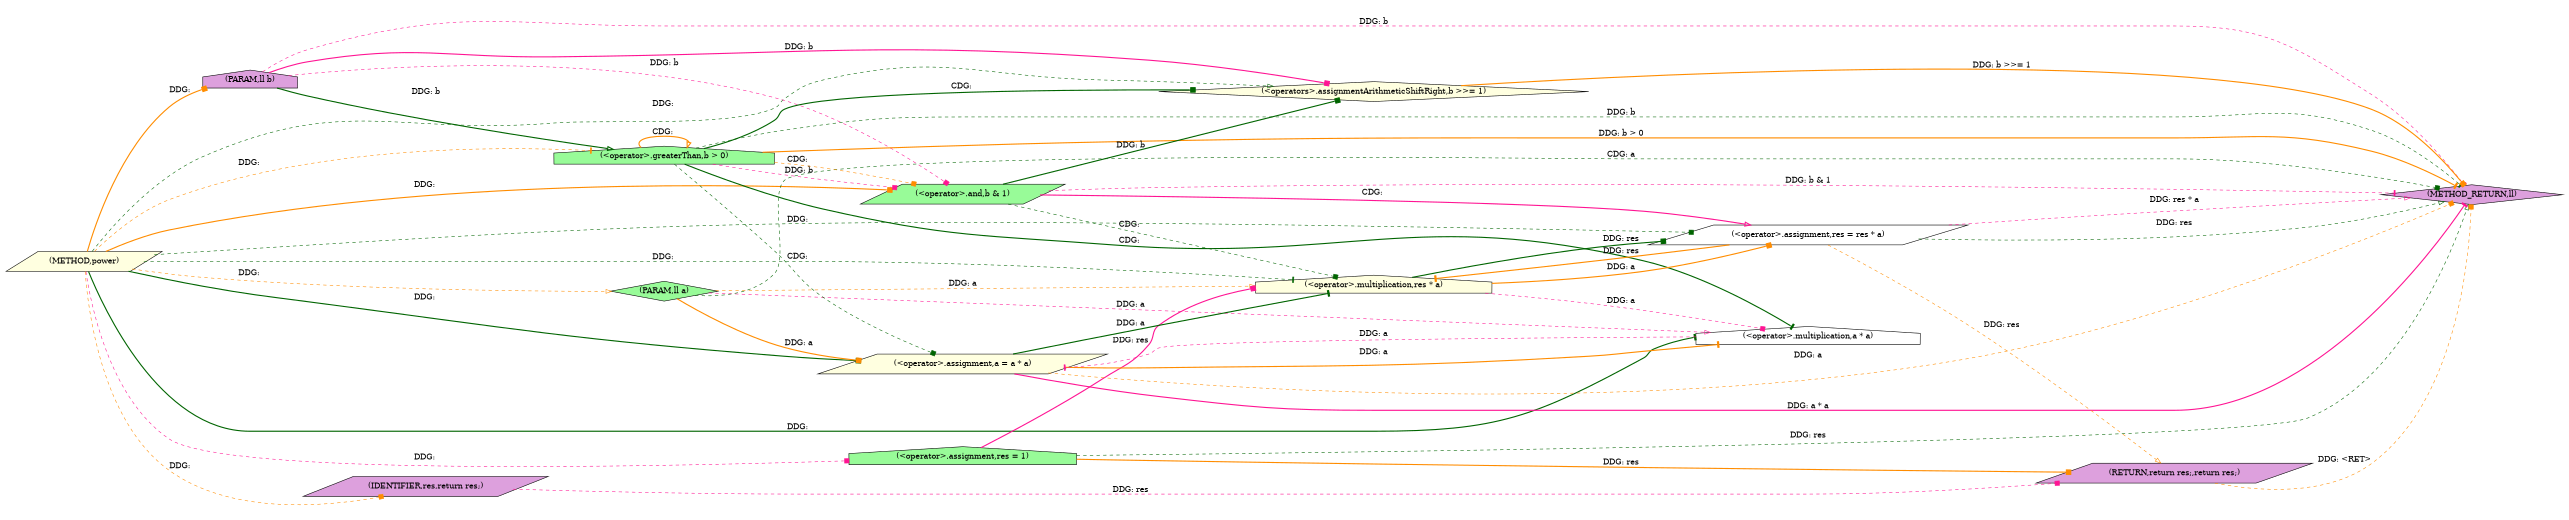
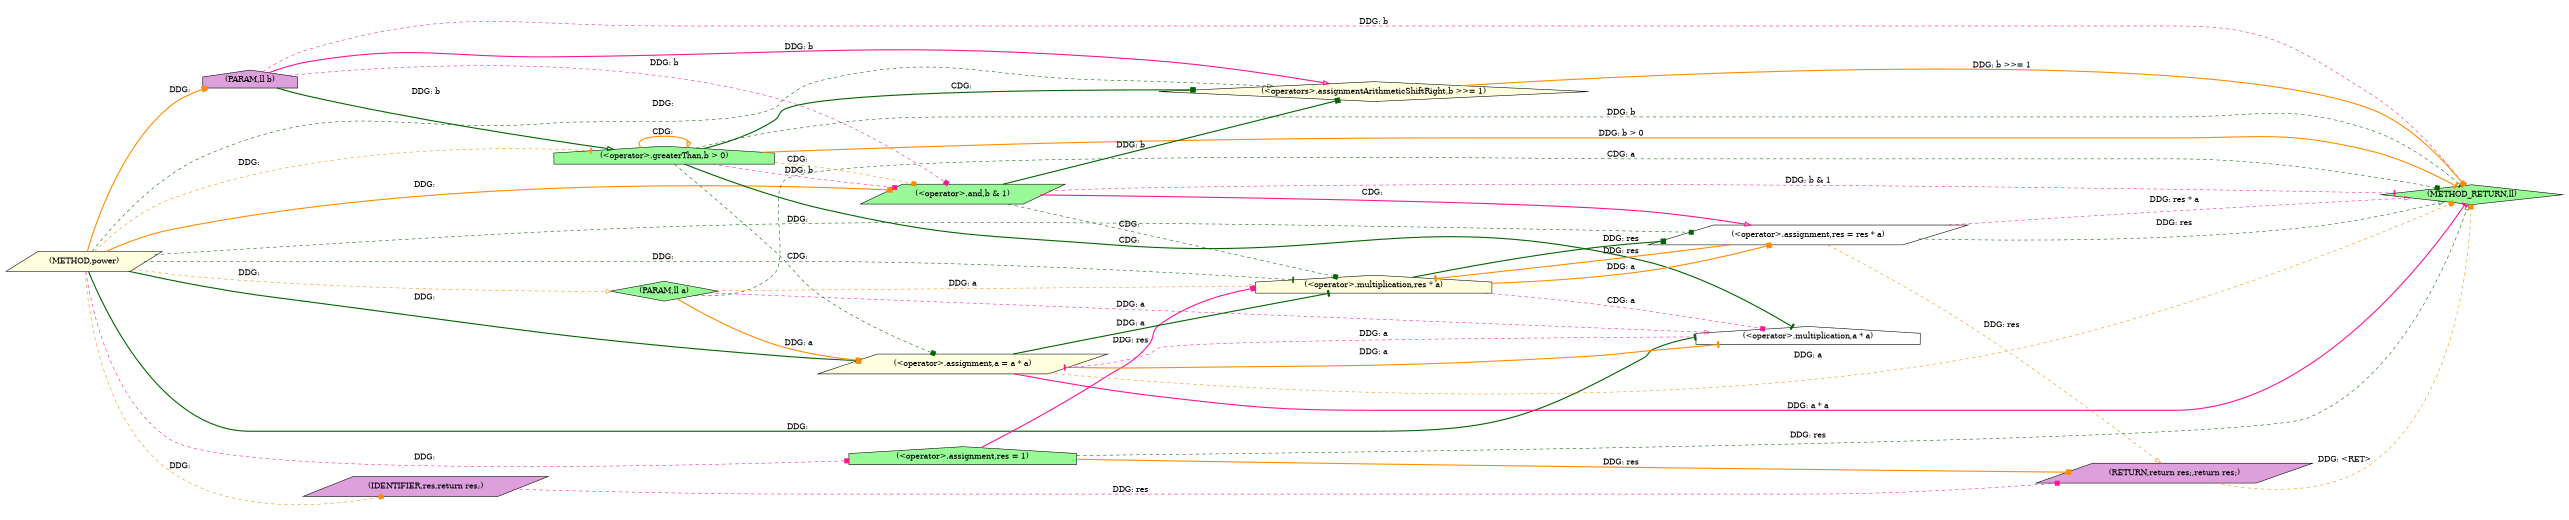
(796, 51) -> (796, 51)
(2472, 195) -> (2472, 195)
(1621, 301) -> (1621, 301)
